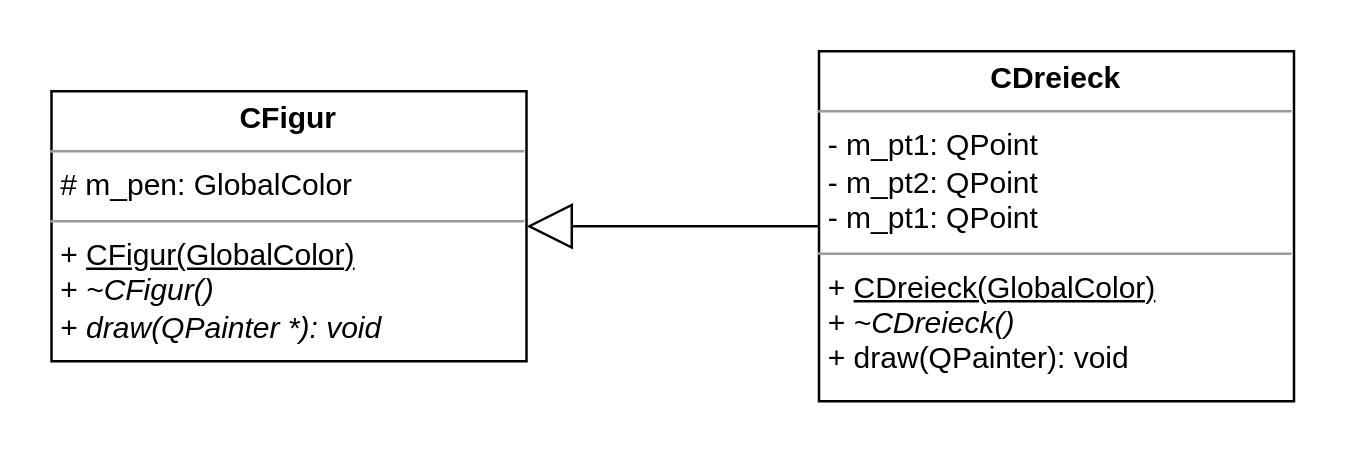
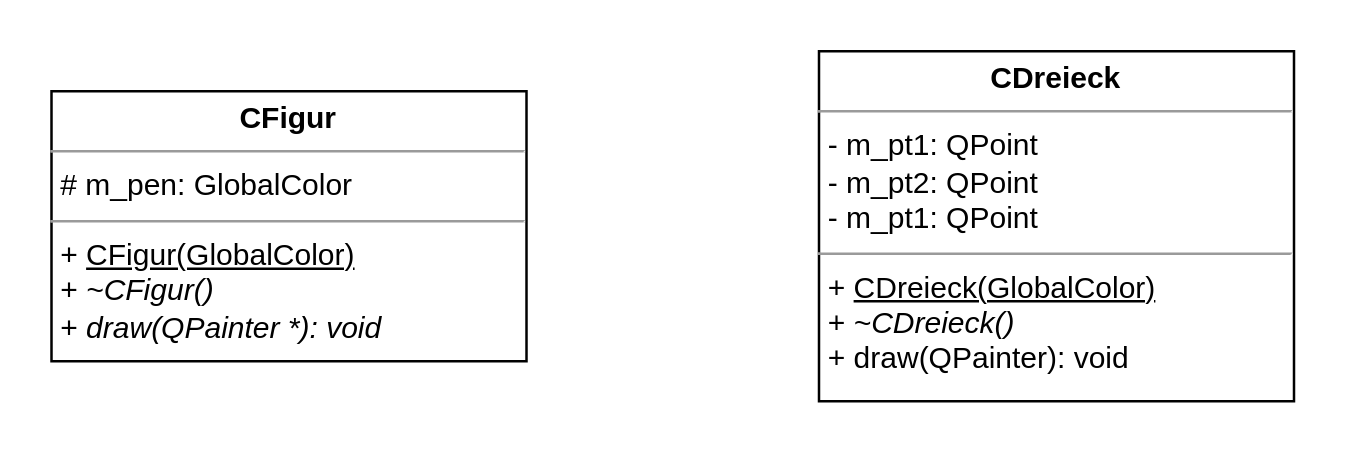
(696, 226) -> none
